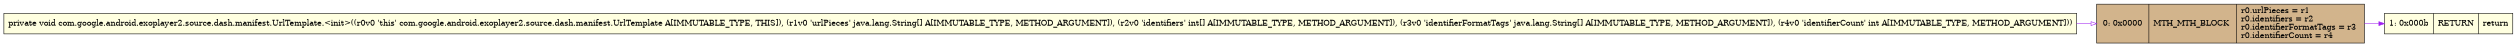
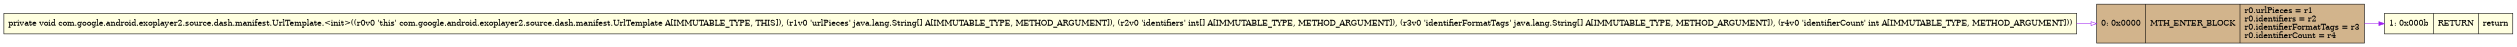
(2191, 23) -> (2193, 23)
